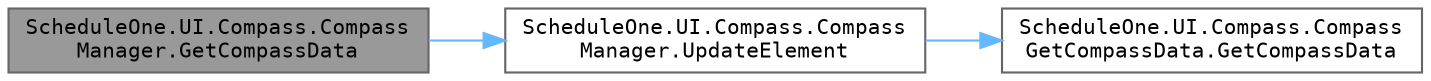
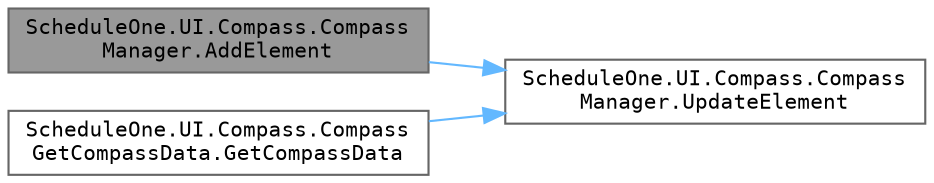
(219, 41) -> (219, 41)
(953, 41) -> (456, 118)
